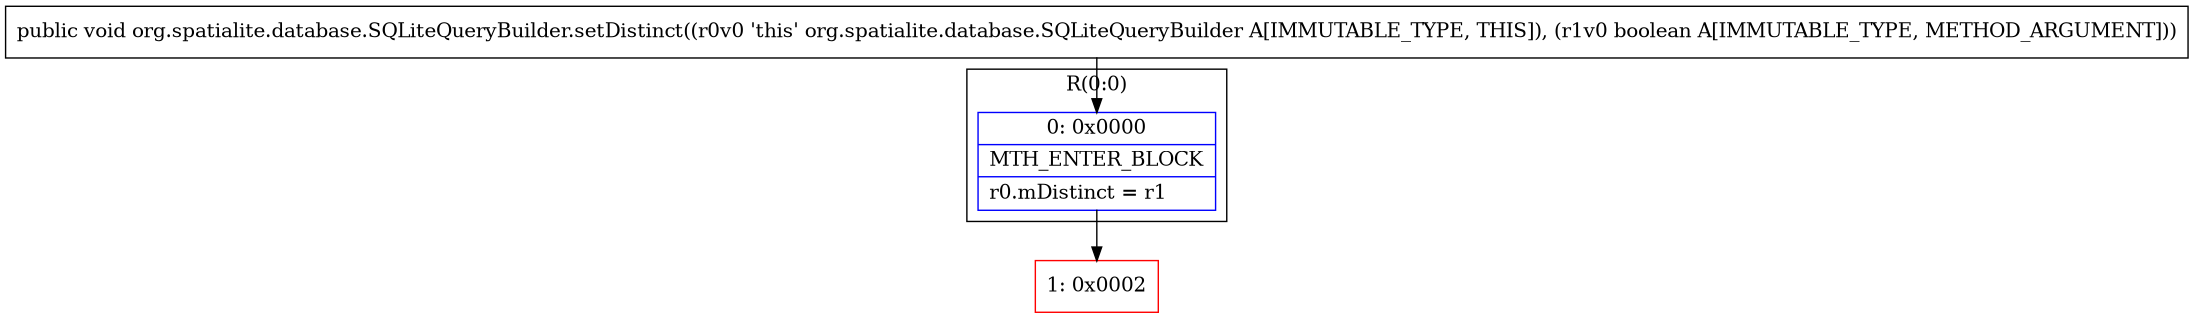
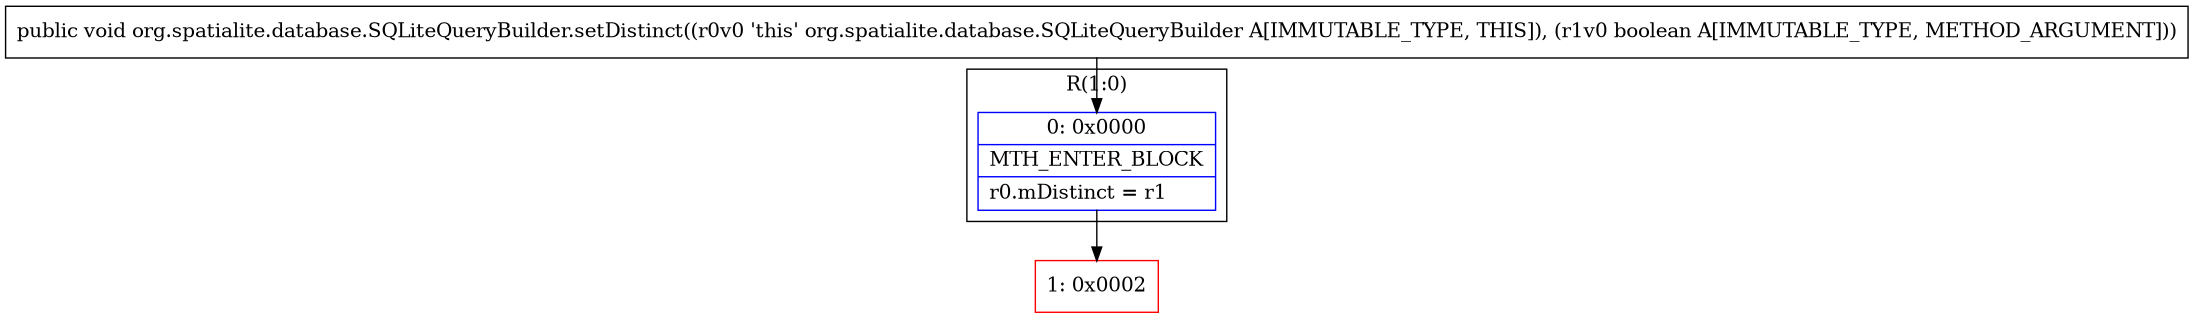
(1097, 85) -> (1097, 85)
